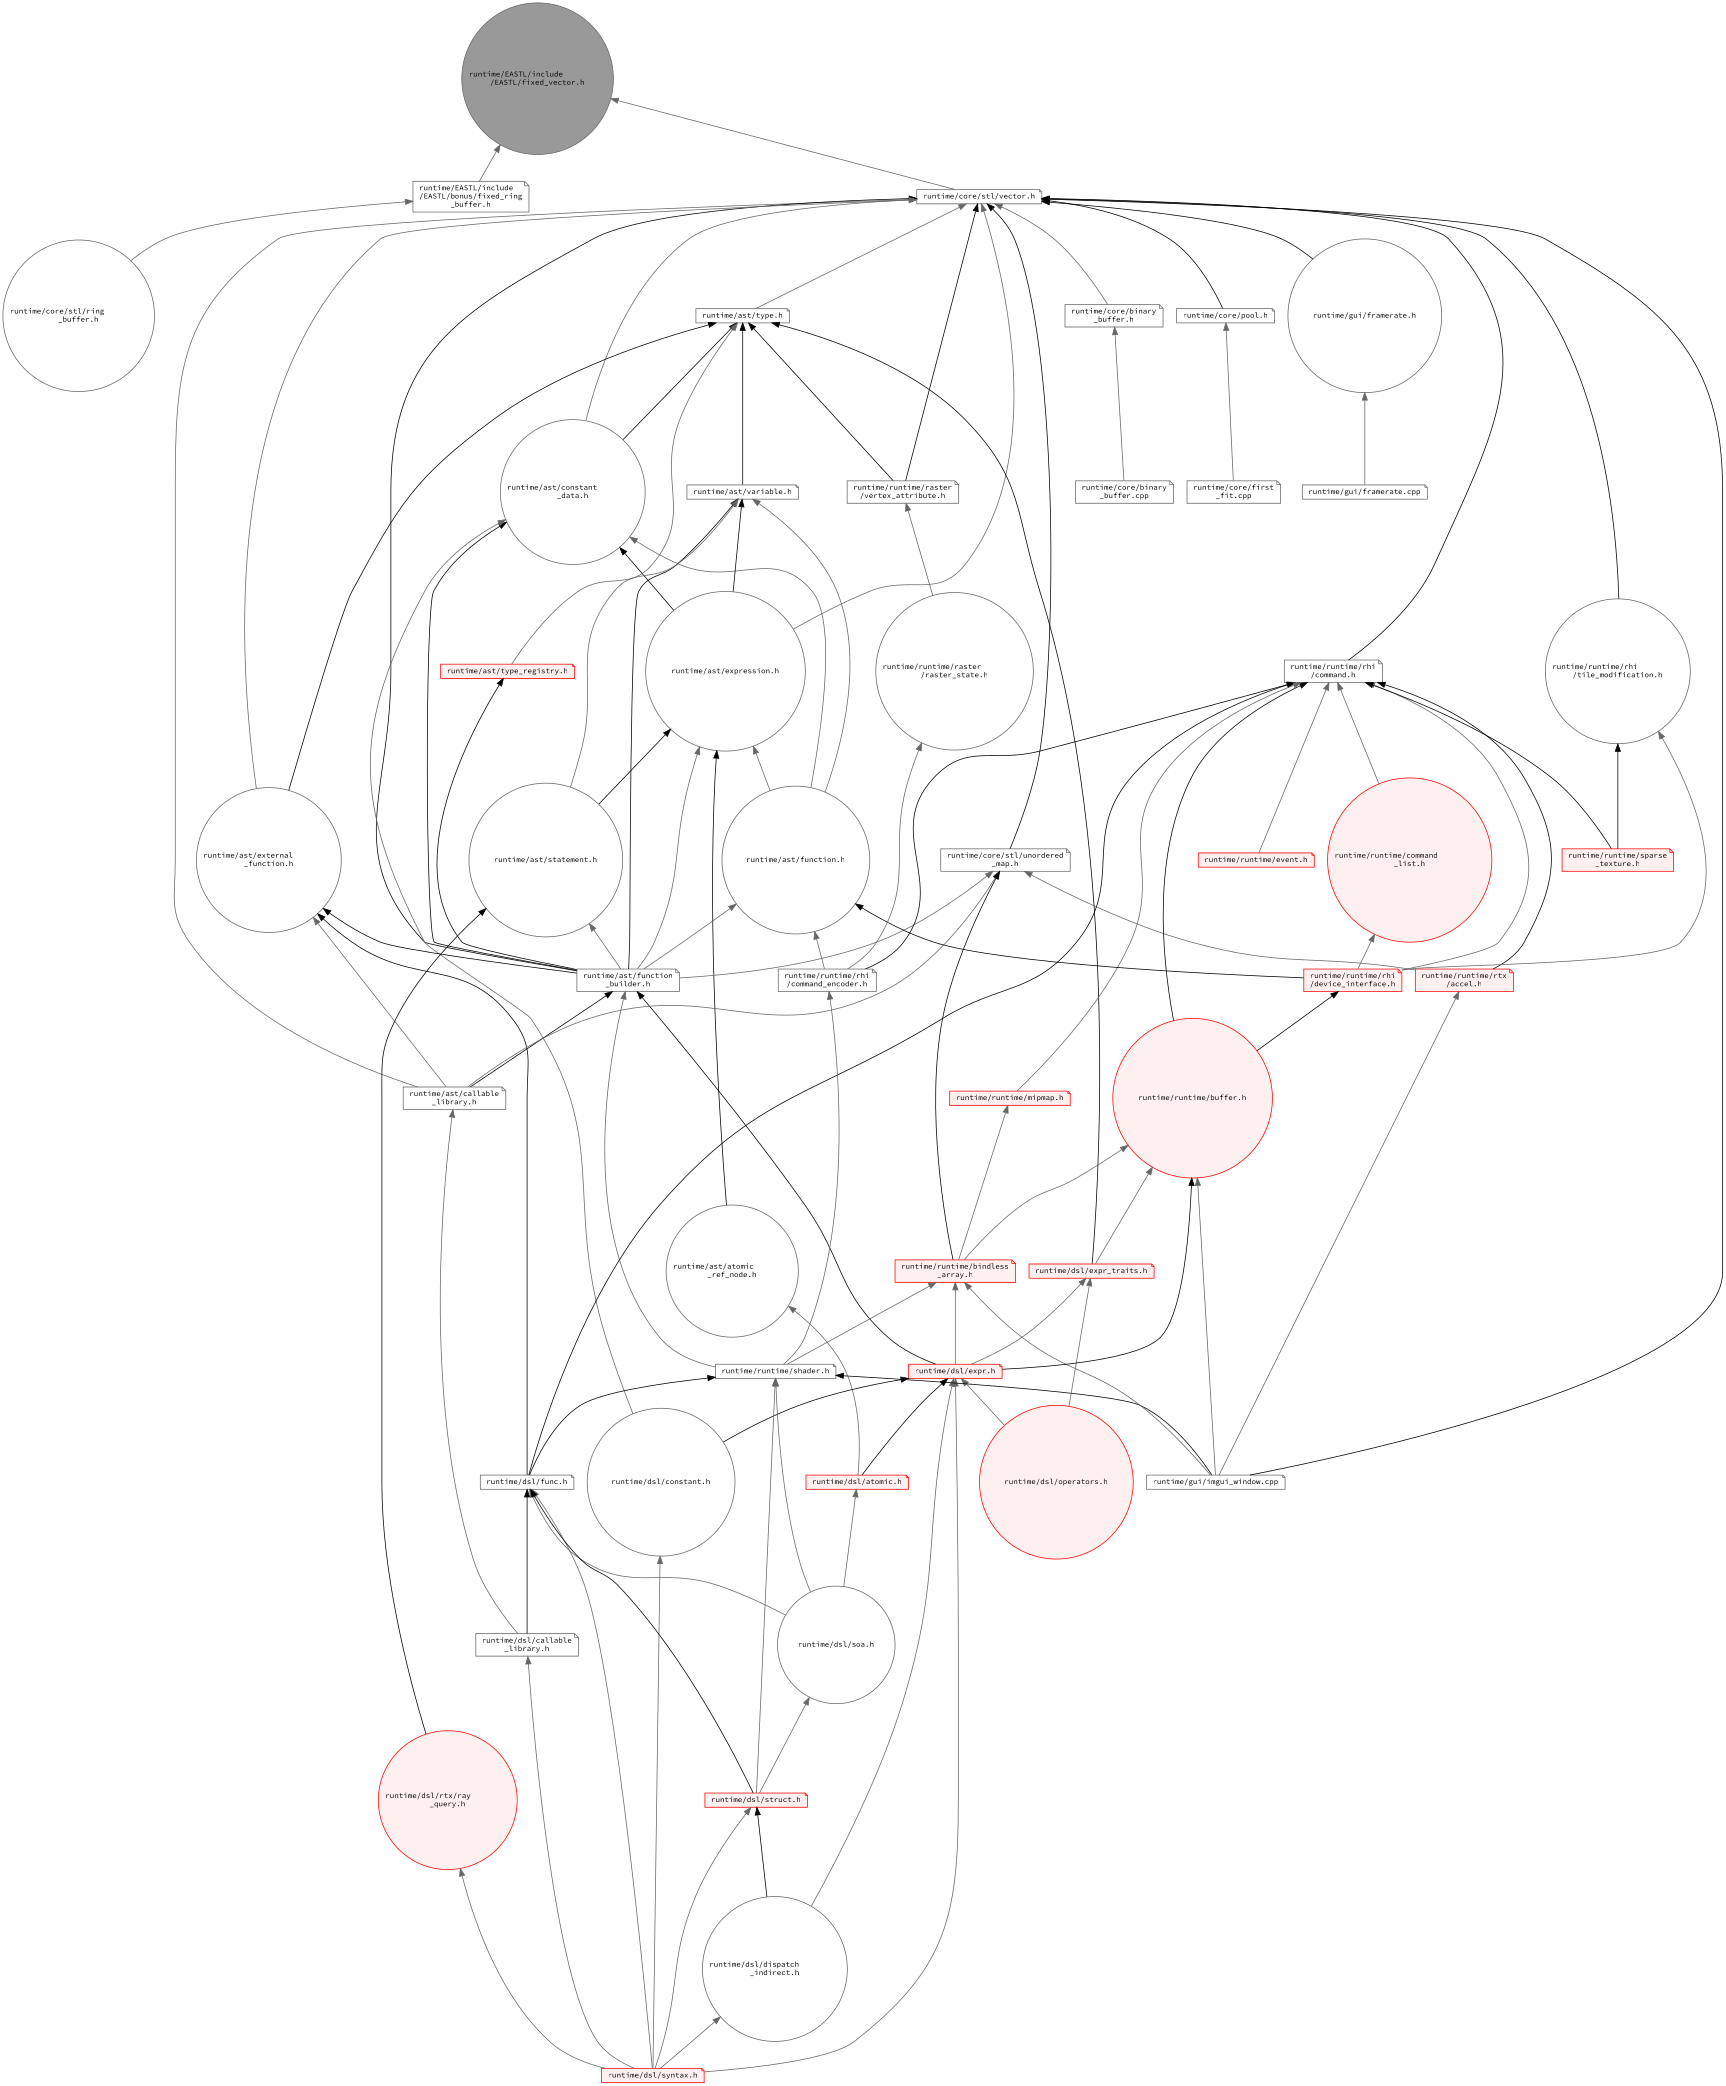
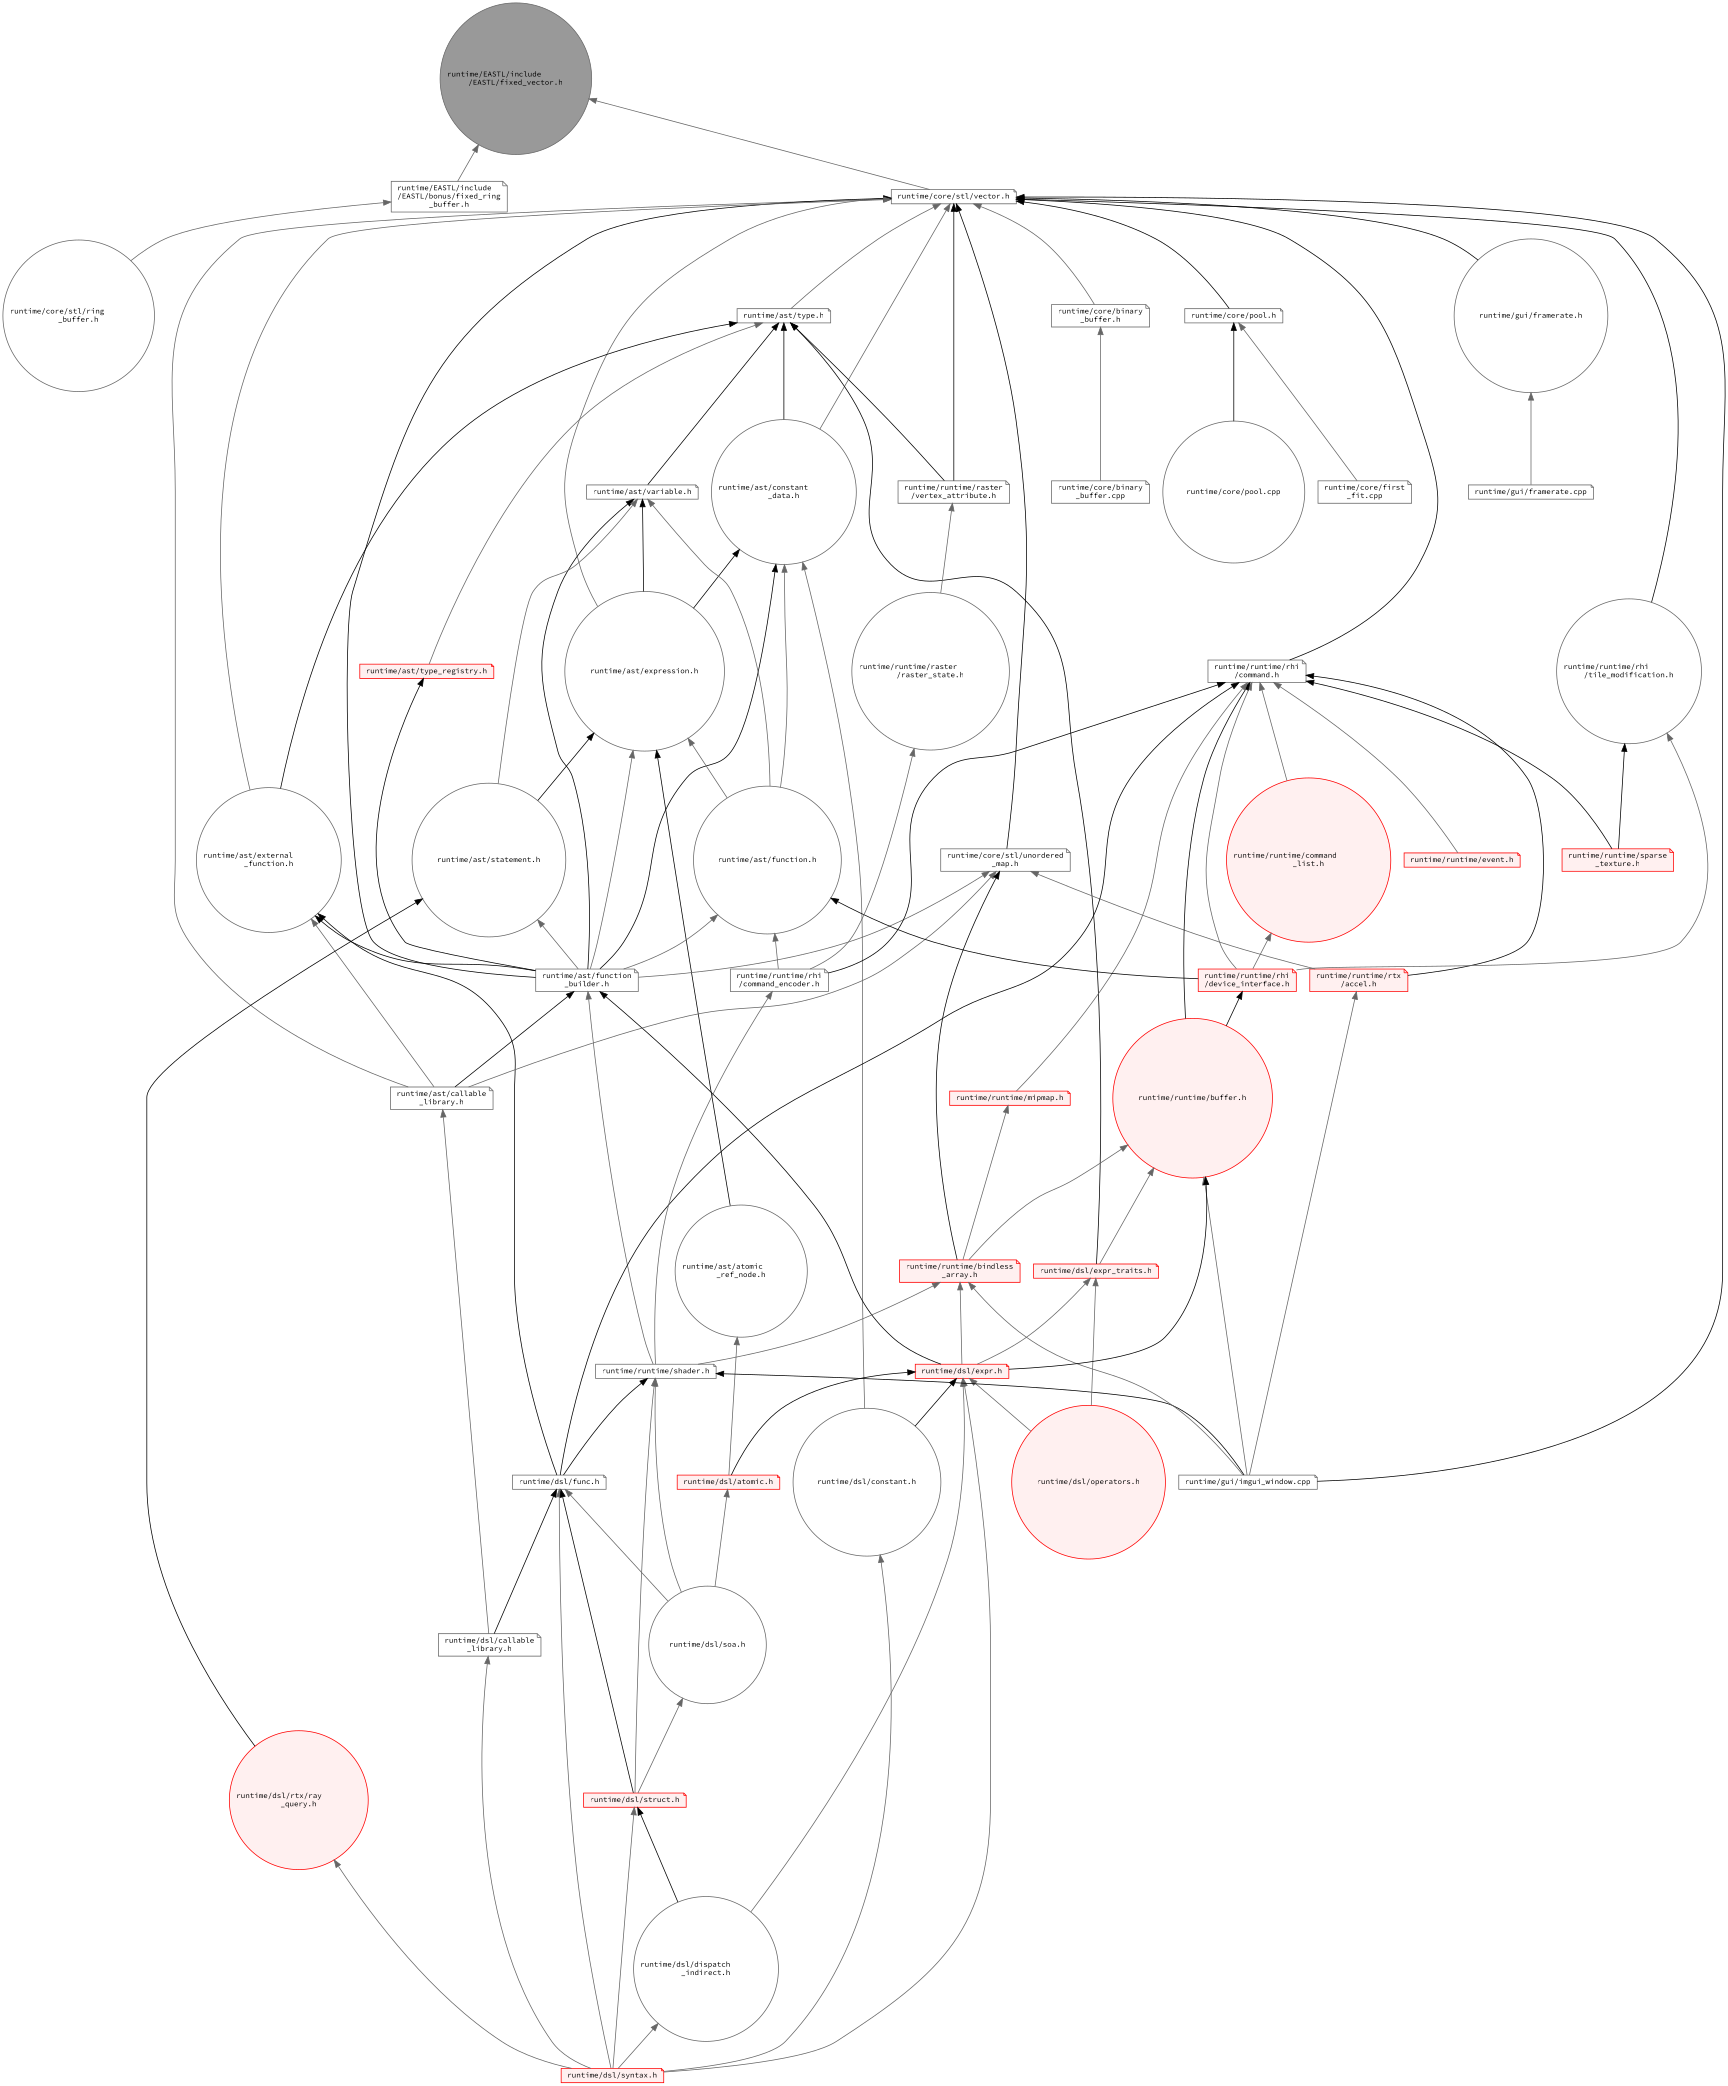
none -> (1234, 492)
